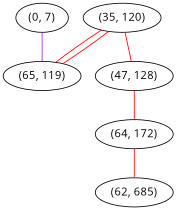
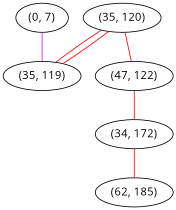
(42, 76) -> (42, 76)
(134, 76) -> (134, 76)
(134, 134) -> (134, 134)
(134, 192) -> (134, 192)
